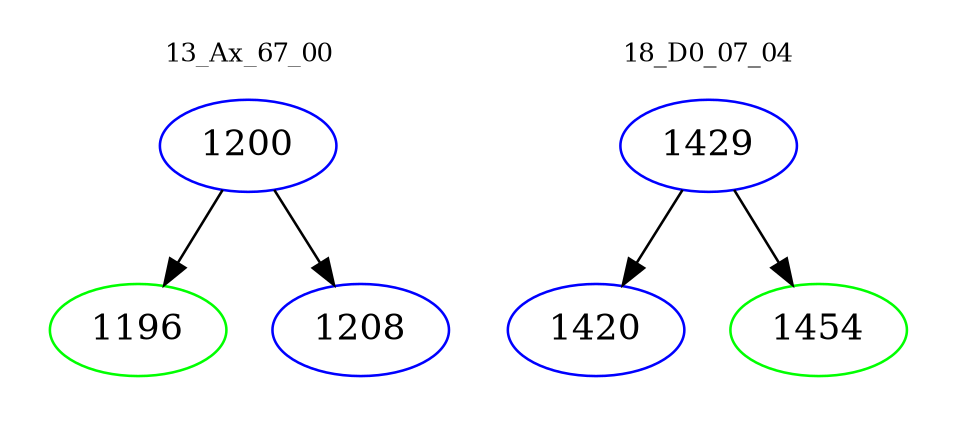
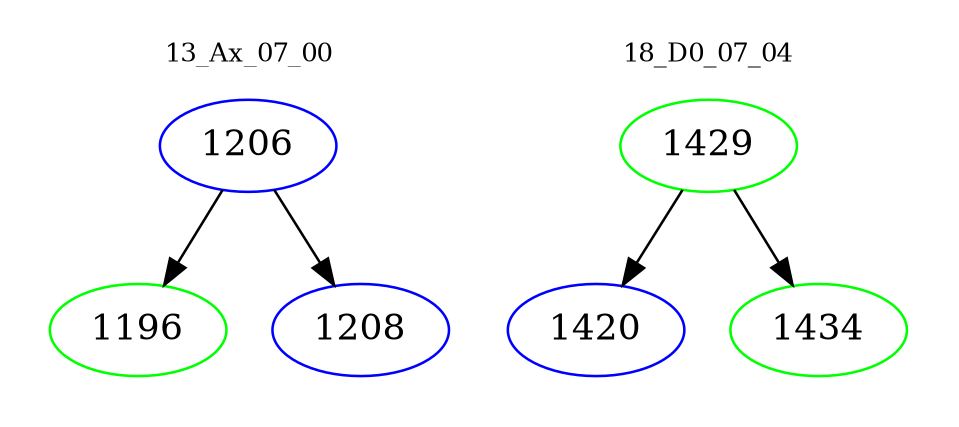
(249, 55) -> (249, 55)
(248, 146) -> (248, 146)
(709, 146) -> (709, 146)
(819, 330) -> (819, 330)
